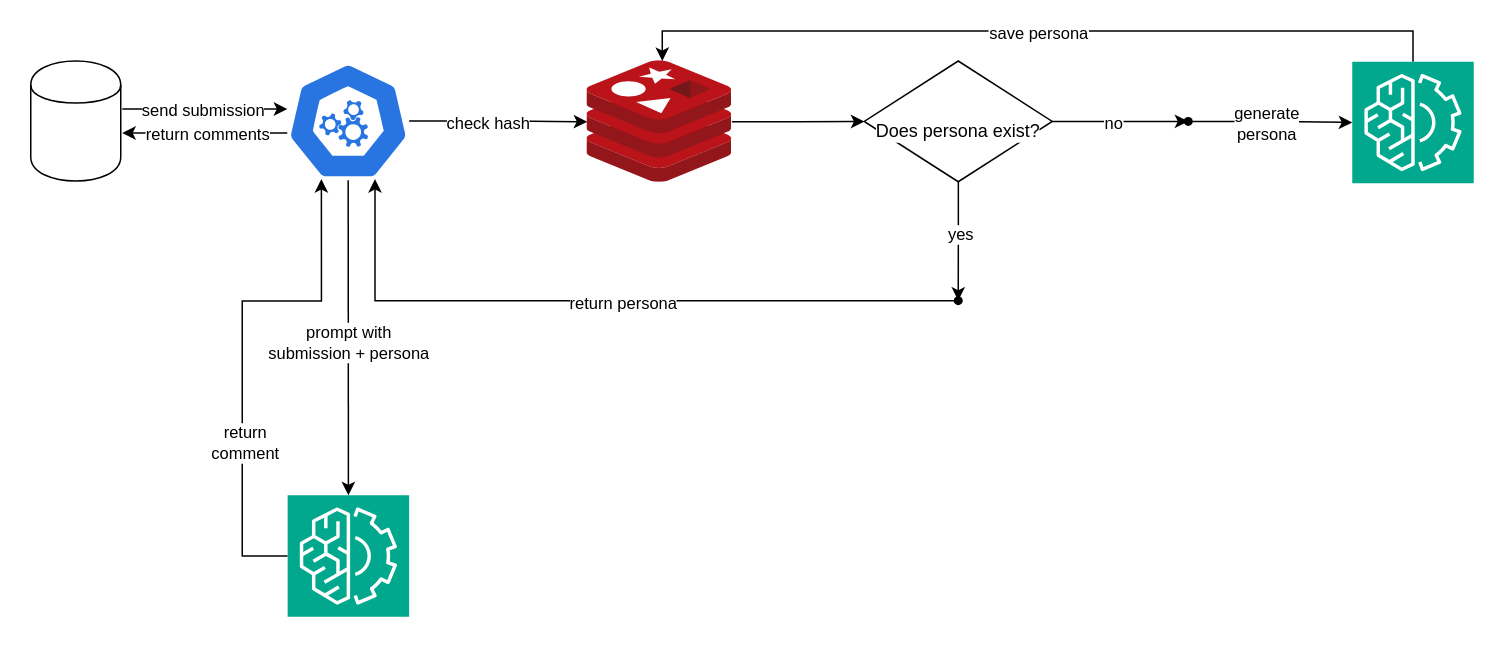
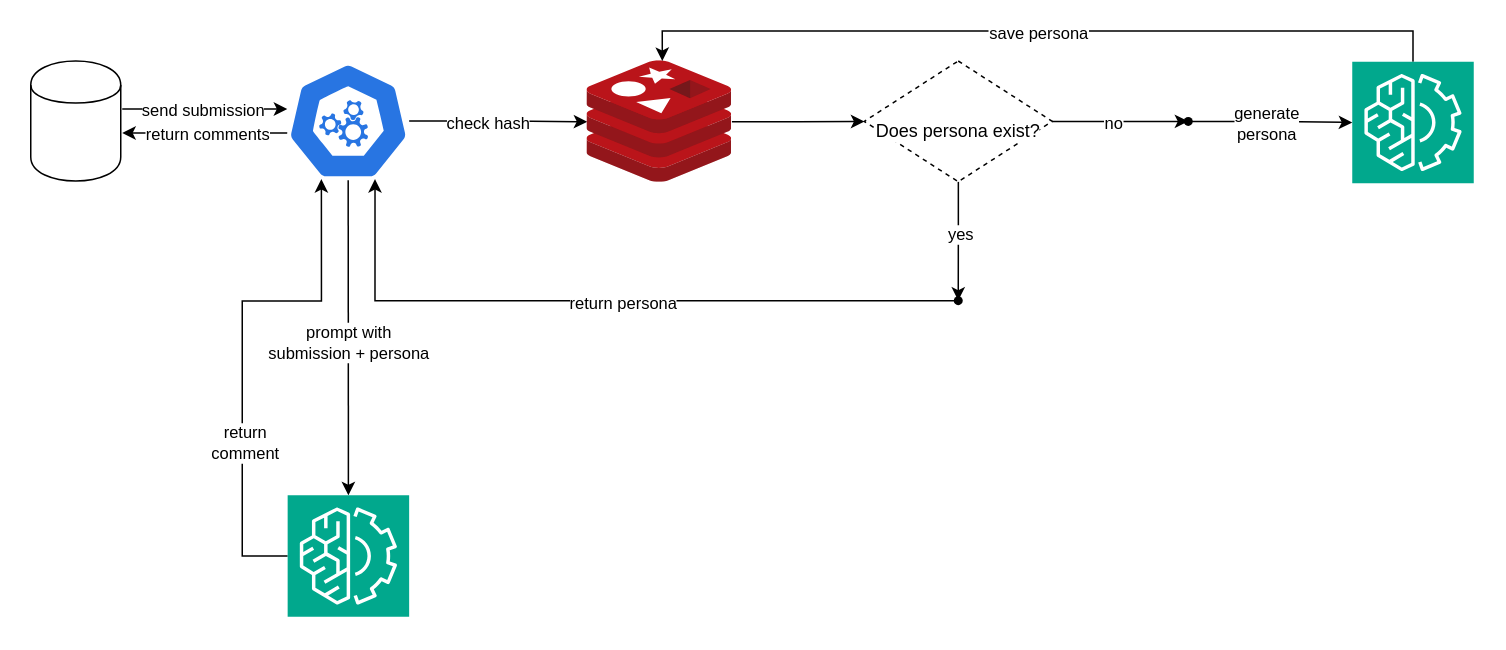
(958, 121) -> (958, 121)
